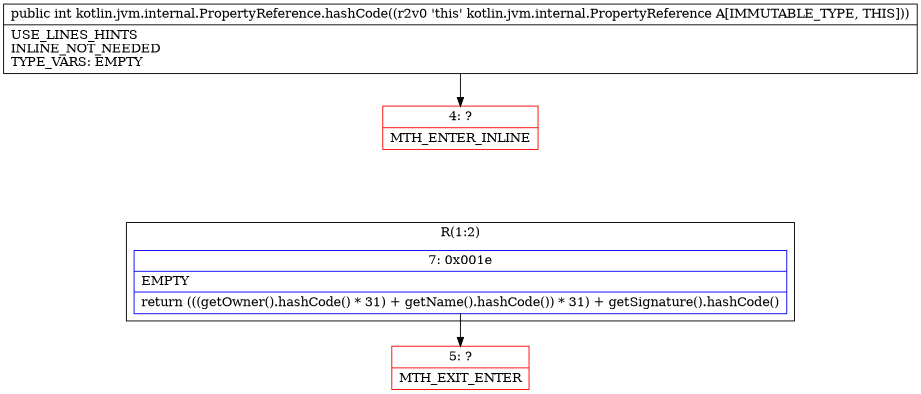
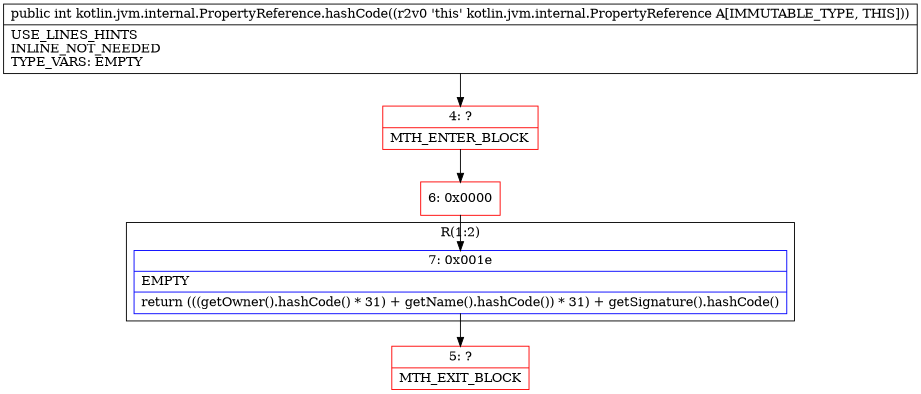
(460, 138) -> (460, 138)
none -> (460, 199)
(460, 378) -> (460, 378)
